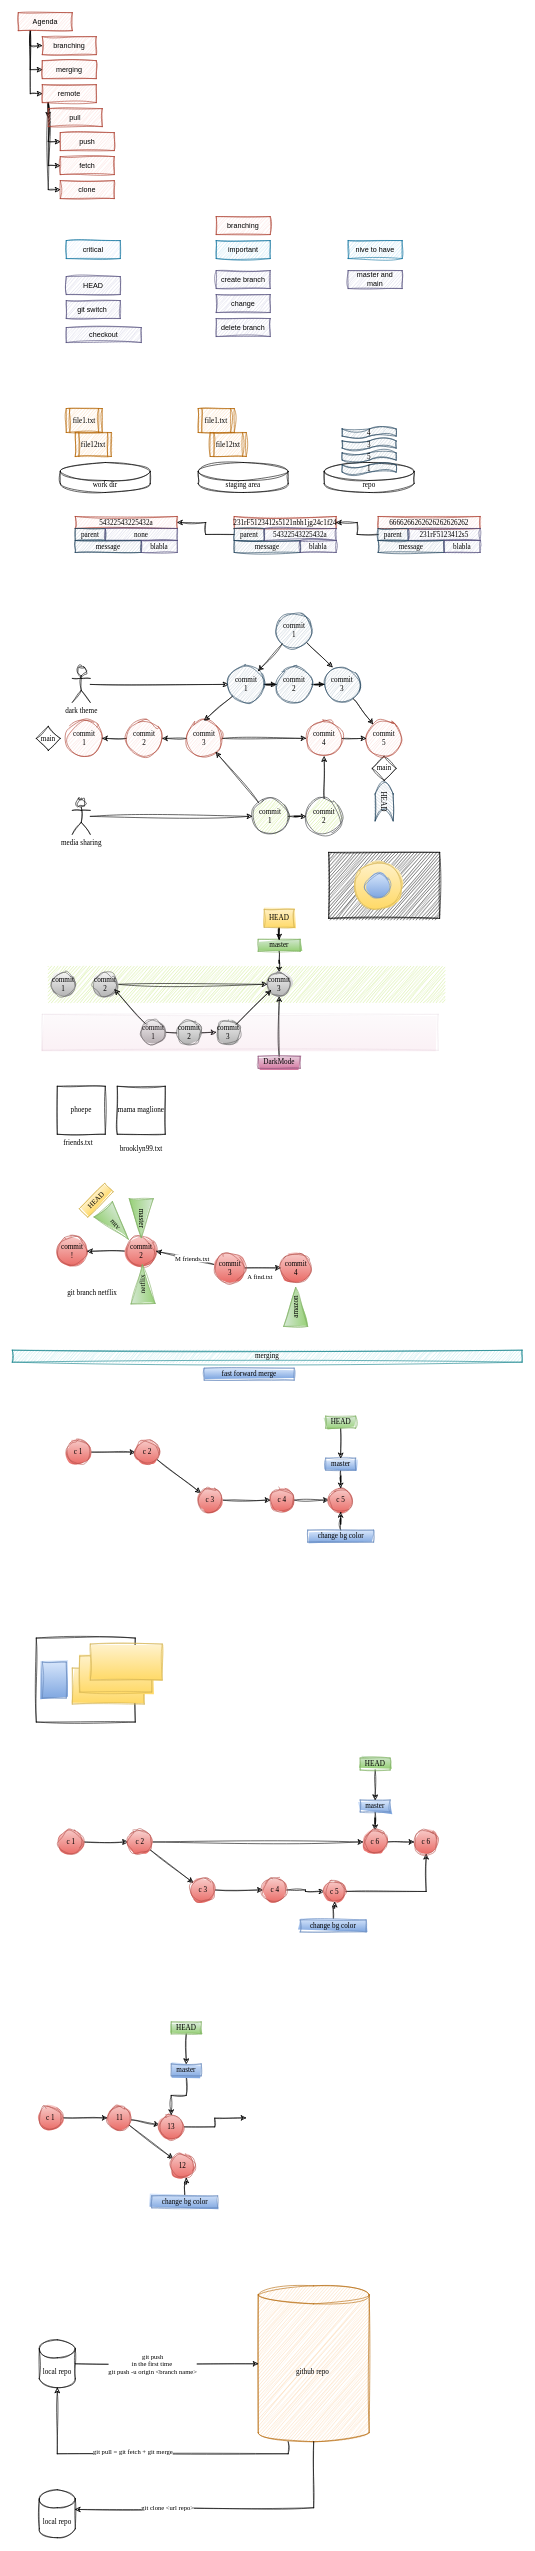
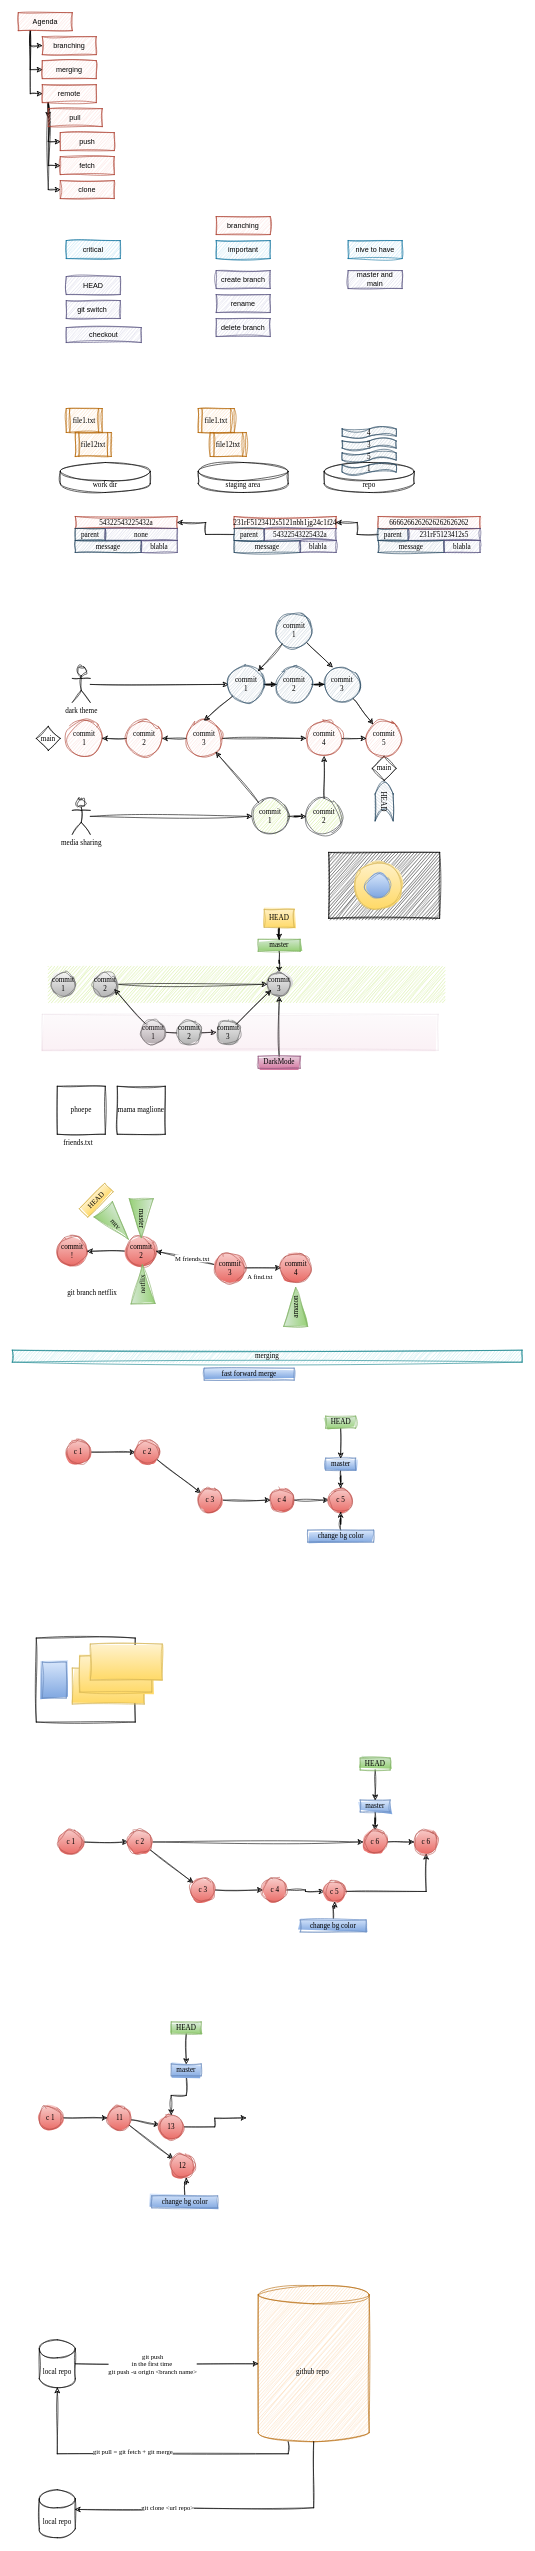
(93, 249) -> (93, 249)
(243, 303) -> (243, 303)
(141, 1149) -> none
